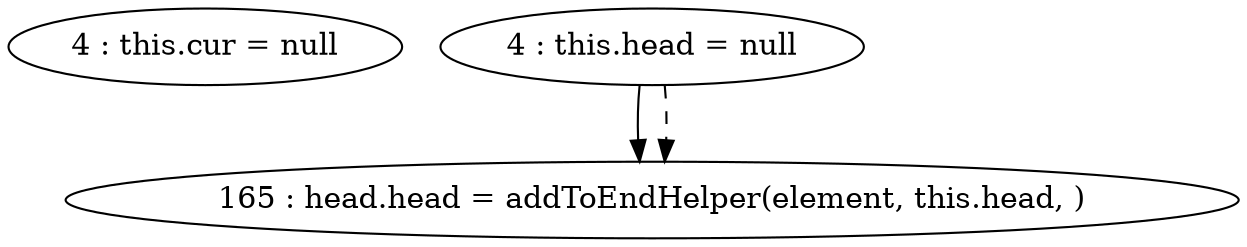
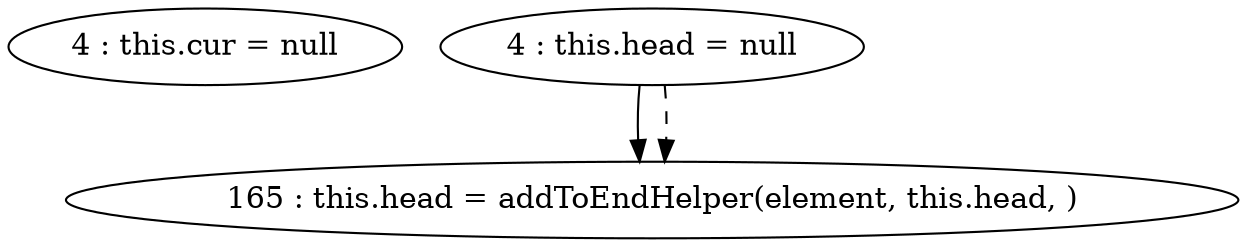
(652, 200) -> (652, 200)
